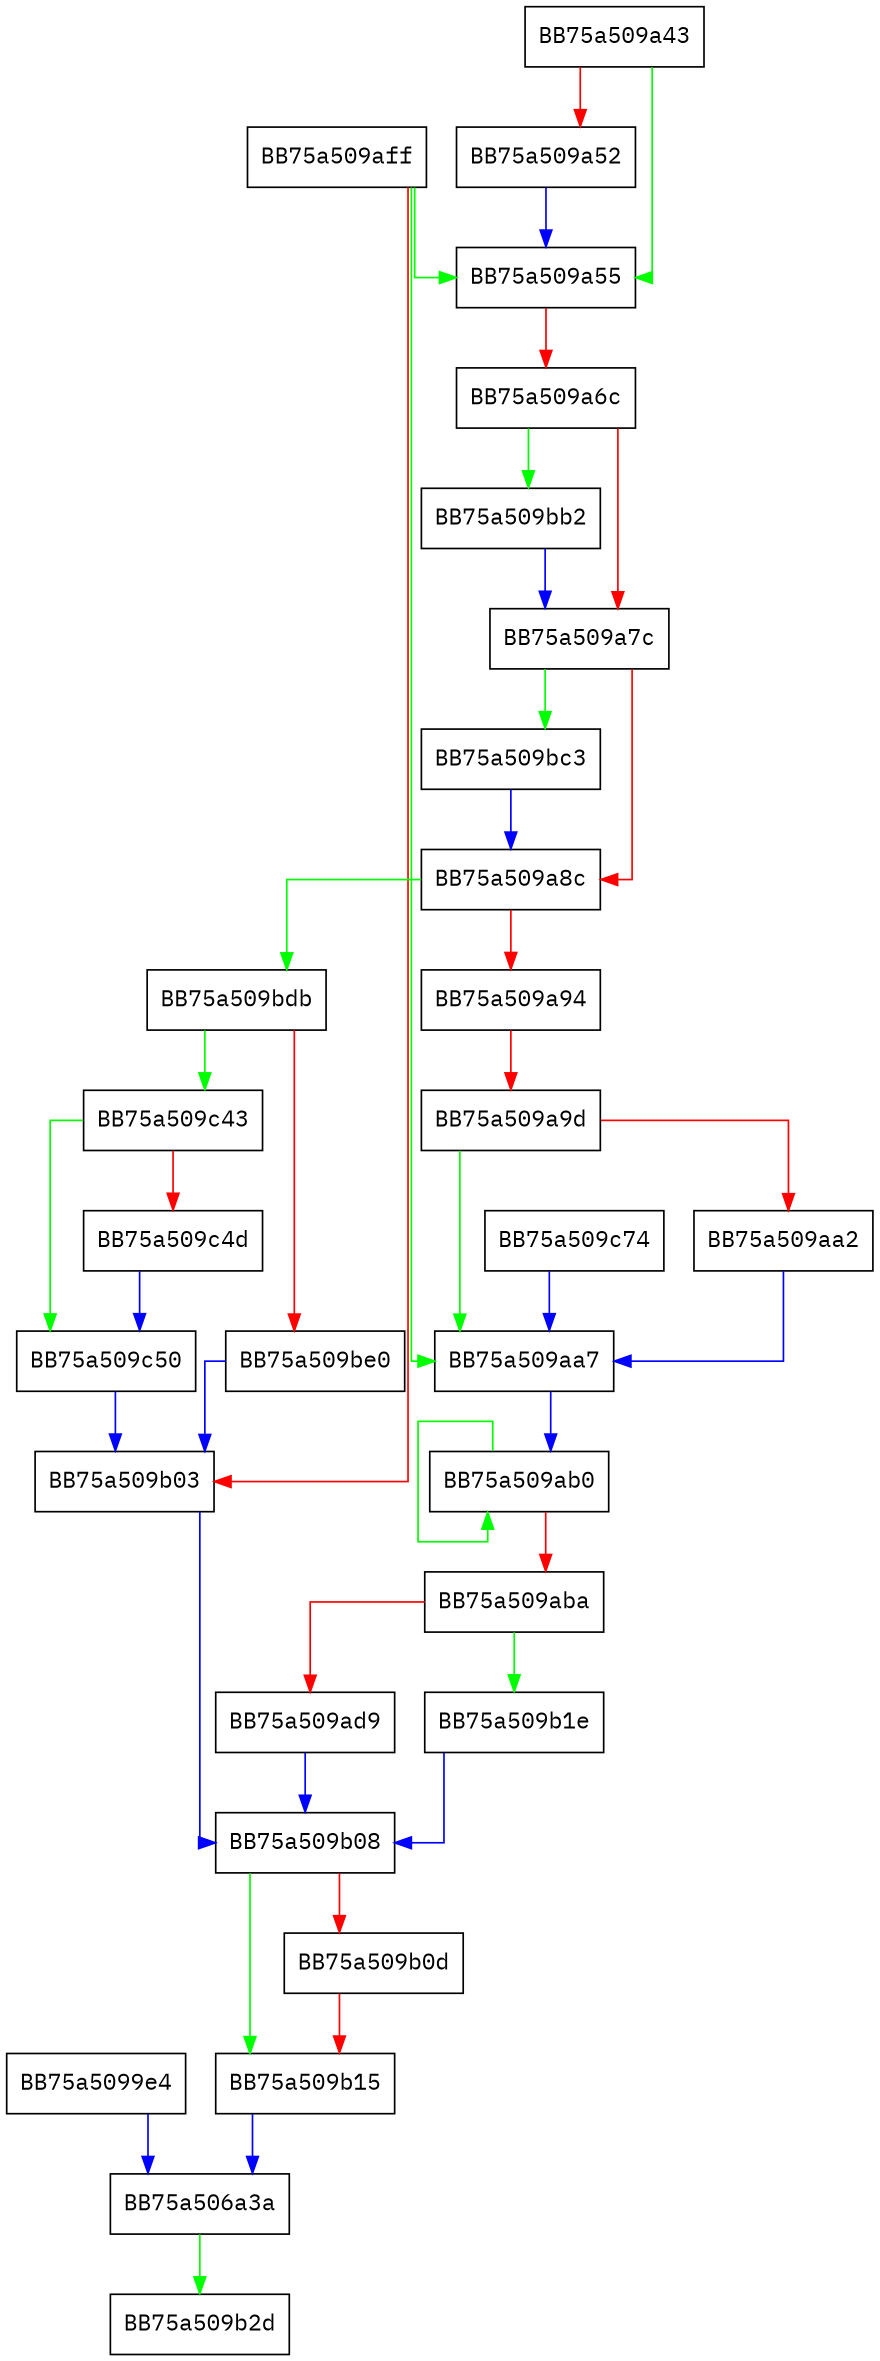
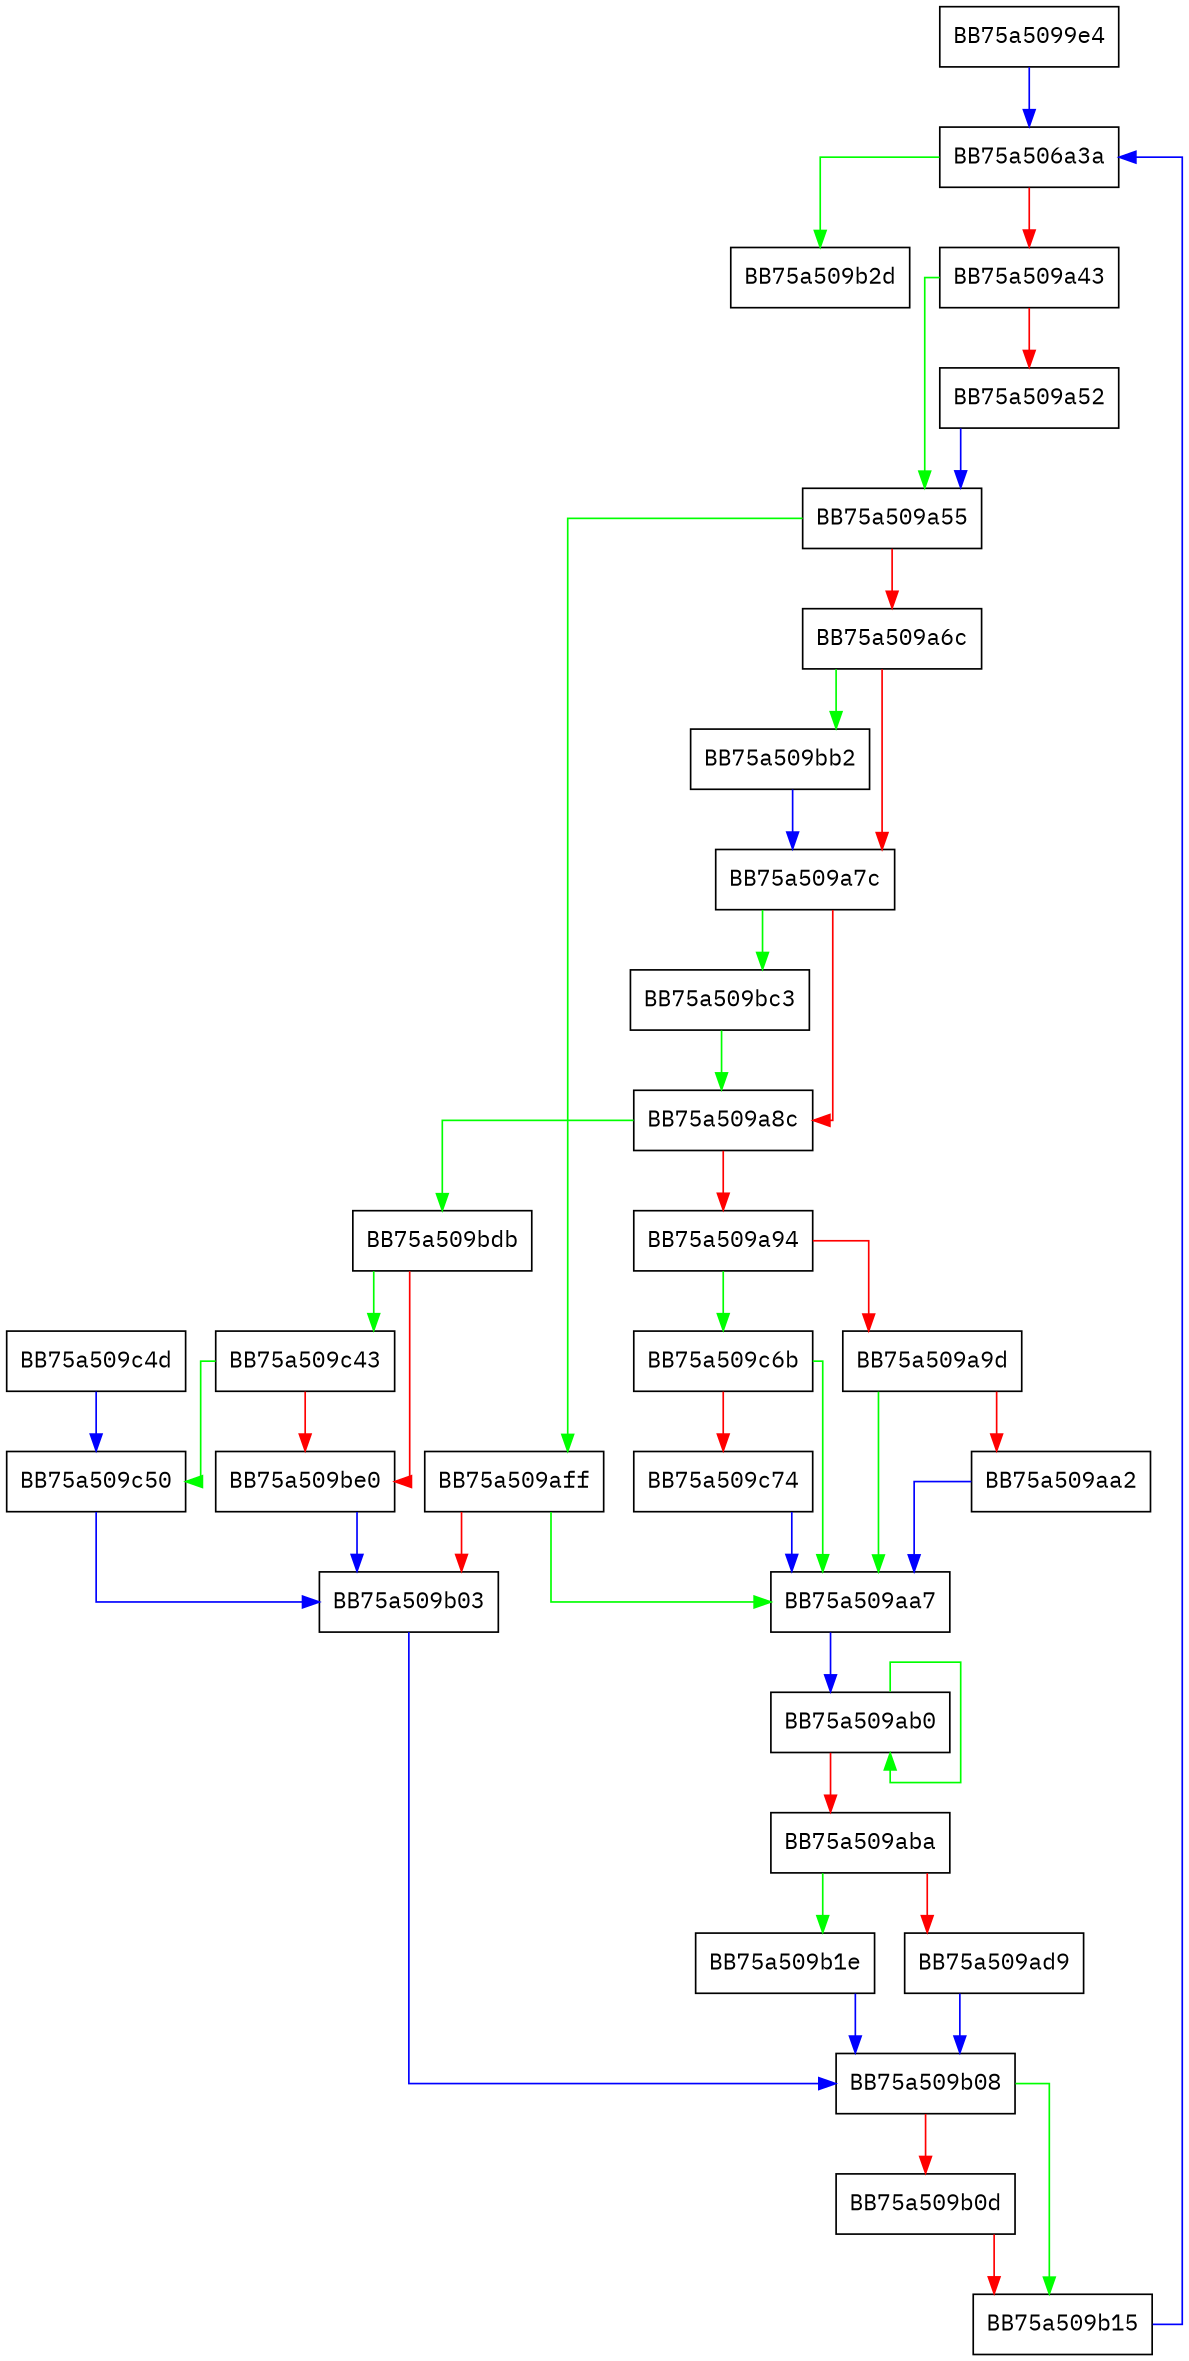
none -> (1029, 209)
(415, 245) -> (568, 859)
(511, 811) -> (722, 1052)
(173, 1172) -> (305, 1413)
none -> (723, 1361)
